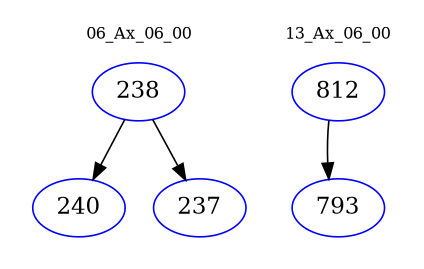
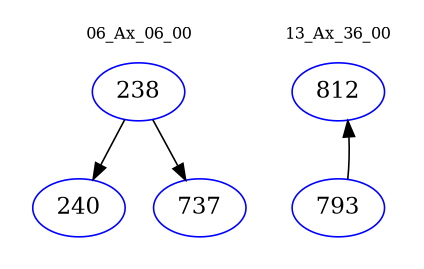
(338, 35) -> (338, 35)
(328, 142) -> (349, 158)
(200, 208) -> (200, 208)
